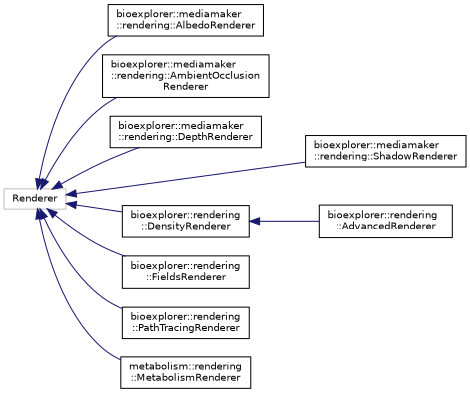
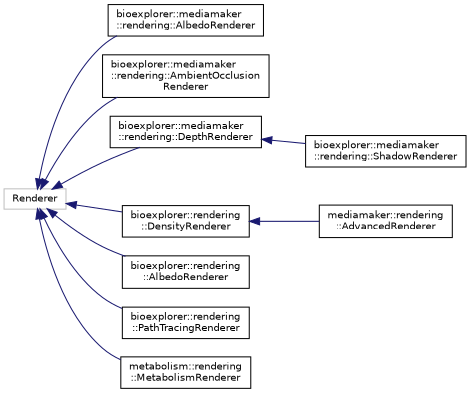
(191, 178) -> (289, 142)
(386, 221) -> (386, 221)
(186, 272) -> (186, 272)
